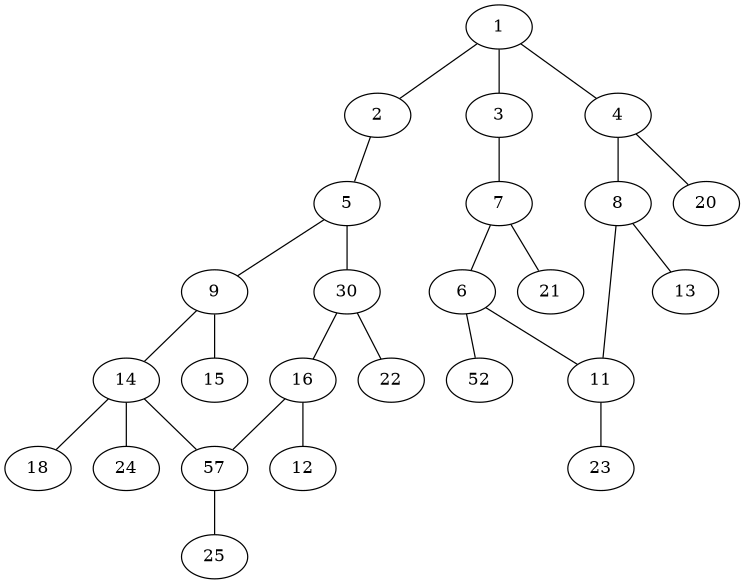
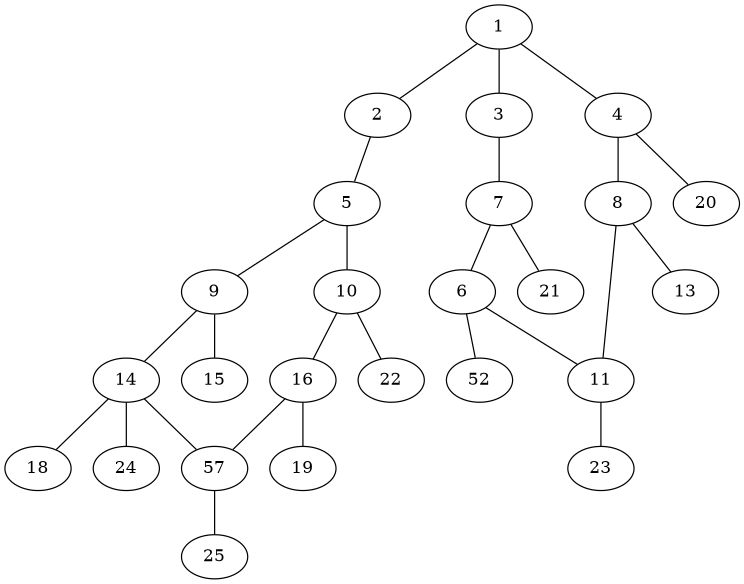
(347, 292) -> (347, 292)
(303, 468) -> (303, 468)
